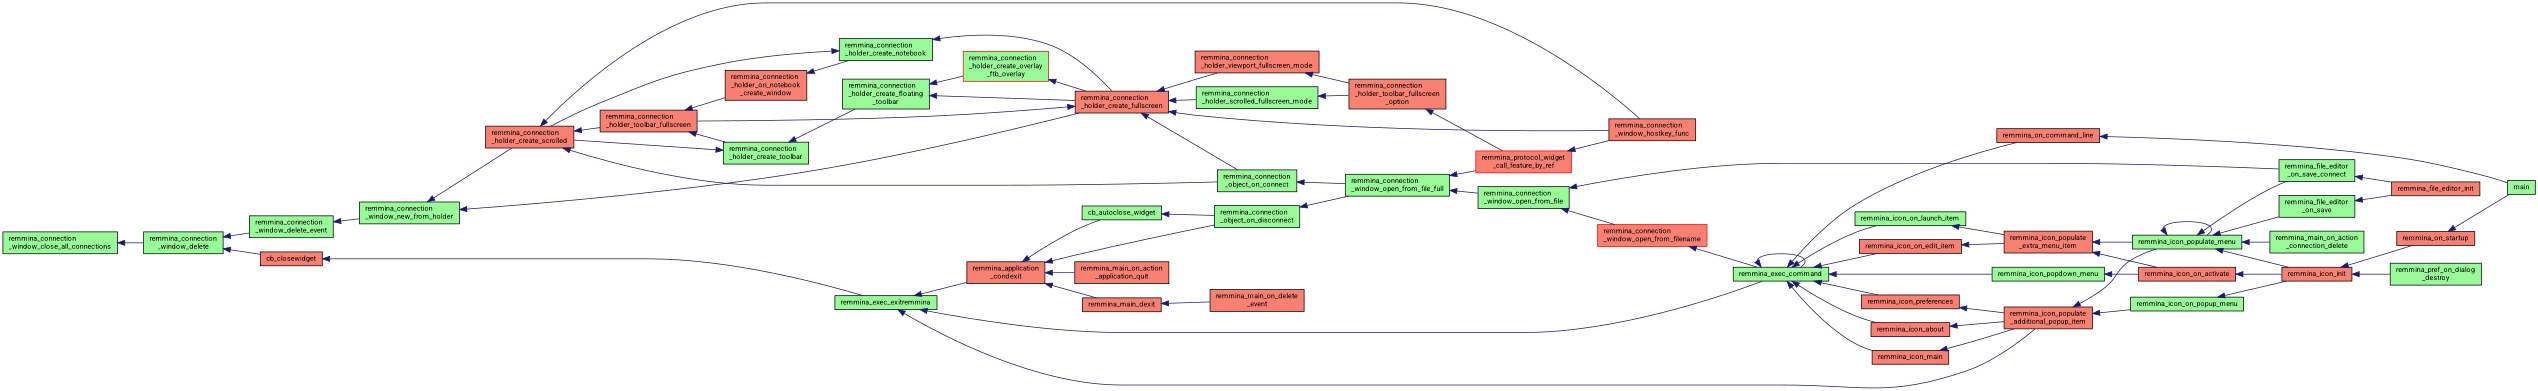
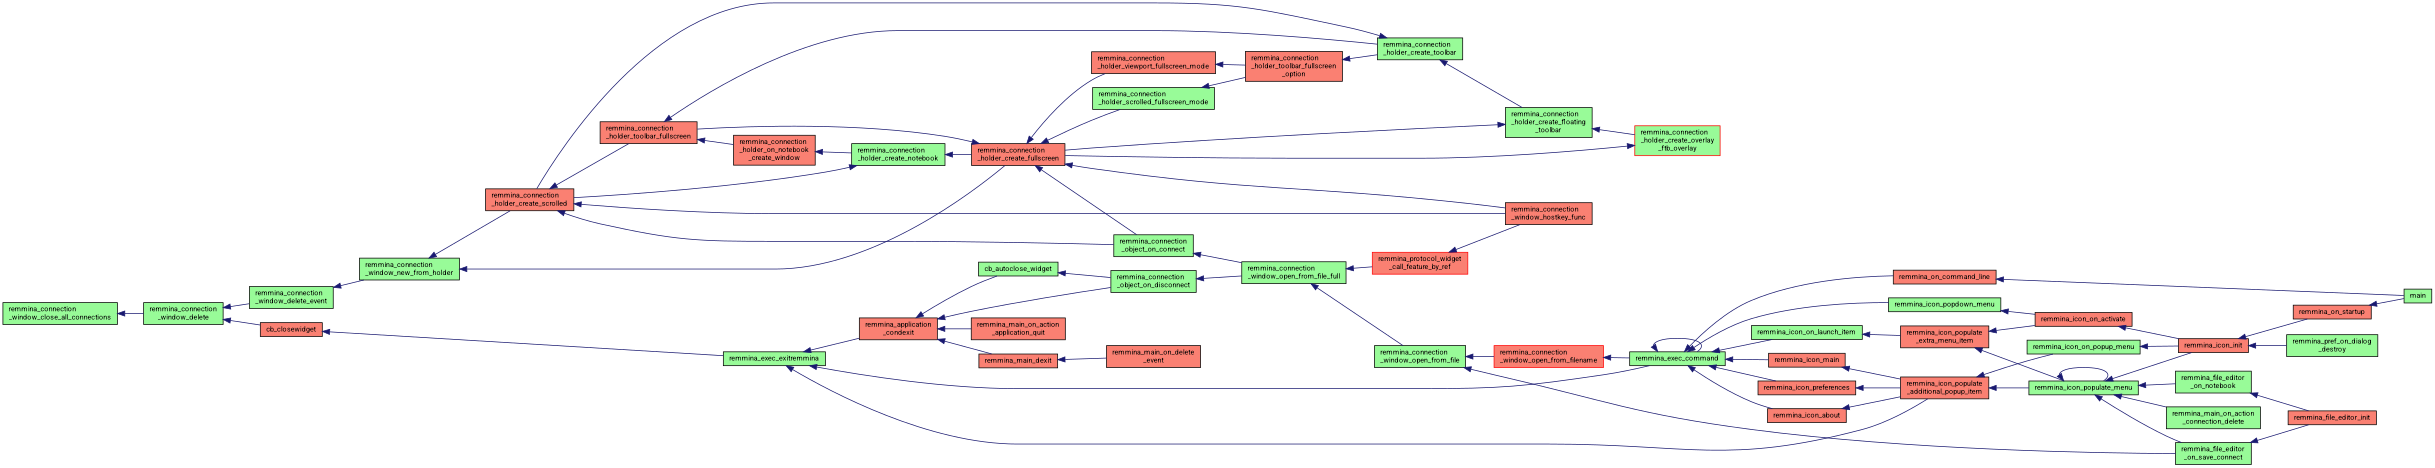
(1473, 135) -> (1364, 57)
(2317, 206) -> (2213, 382)
(1910, 246) -> none
